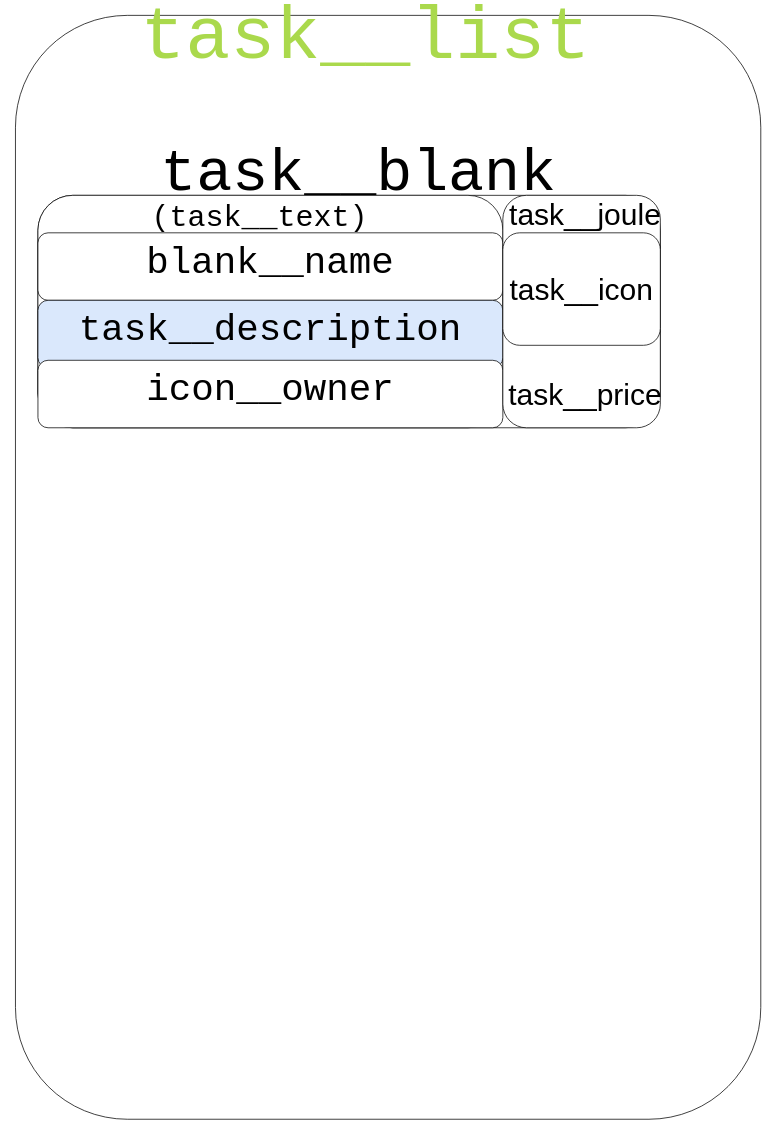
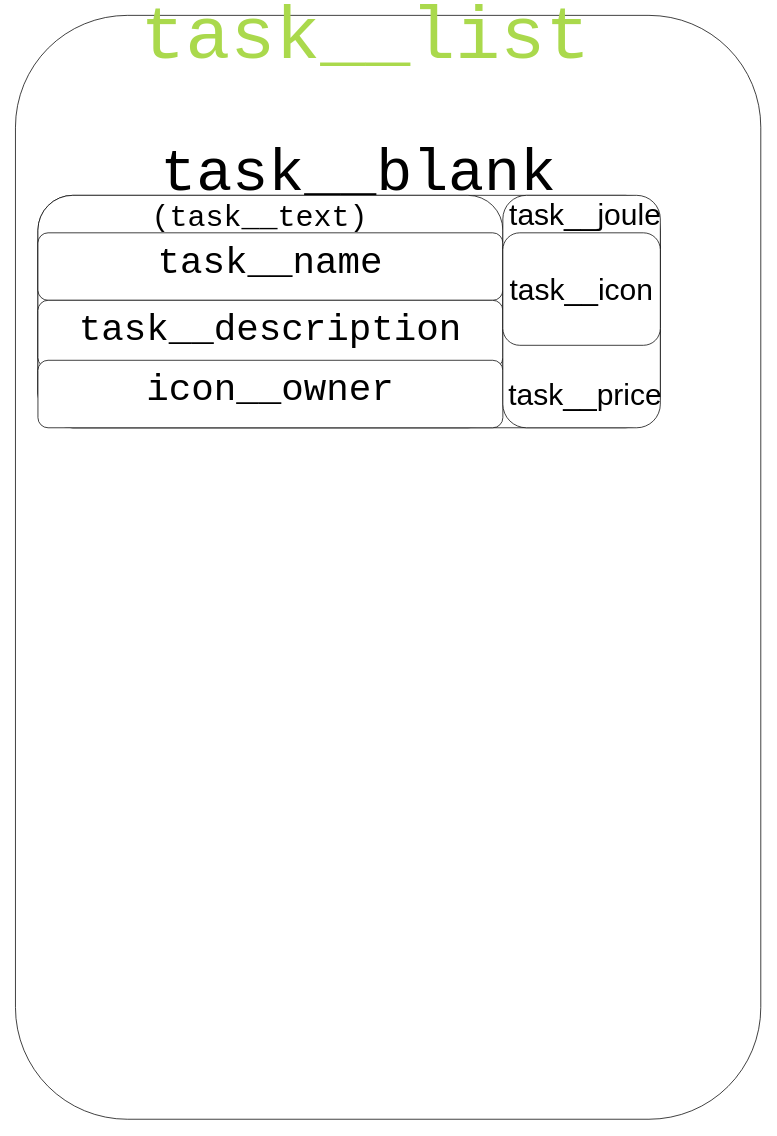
(270, 267) -> (270, 267)
(270, 334) -> (270, 334)
